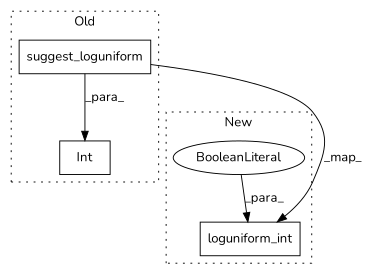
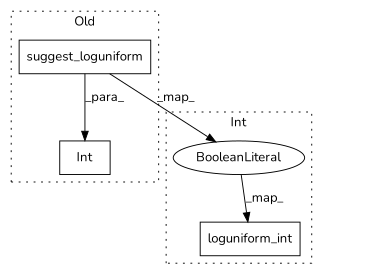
(292, 97) -> (151, 101)
(239, 123) -> (239, 123)
(265, 198) -> (265, 198)
